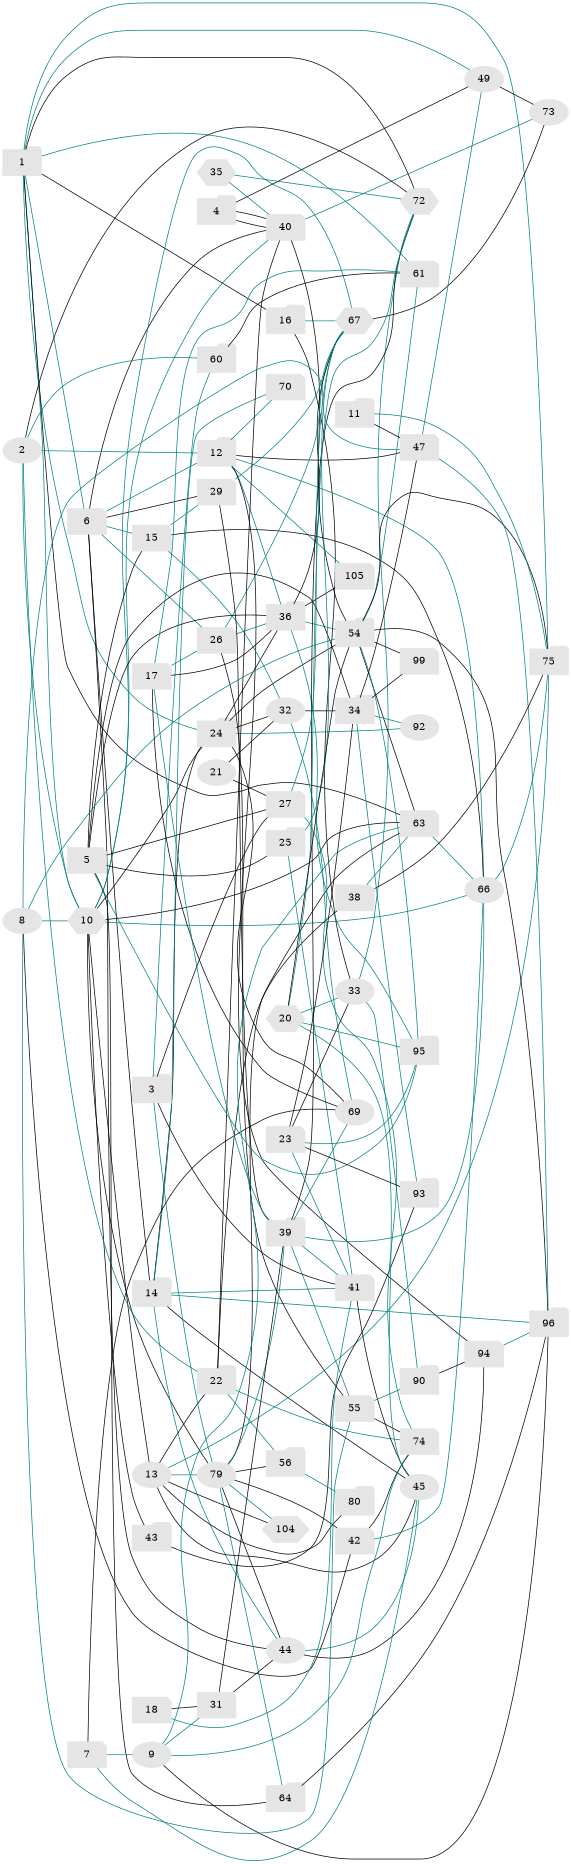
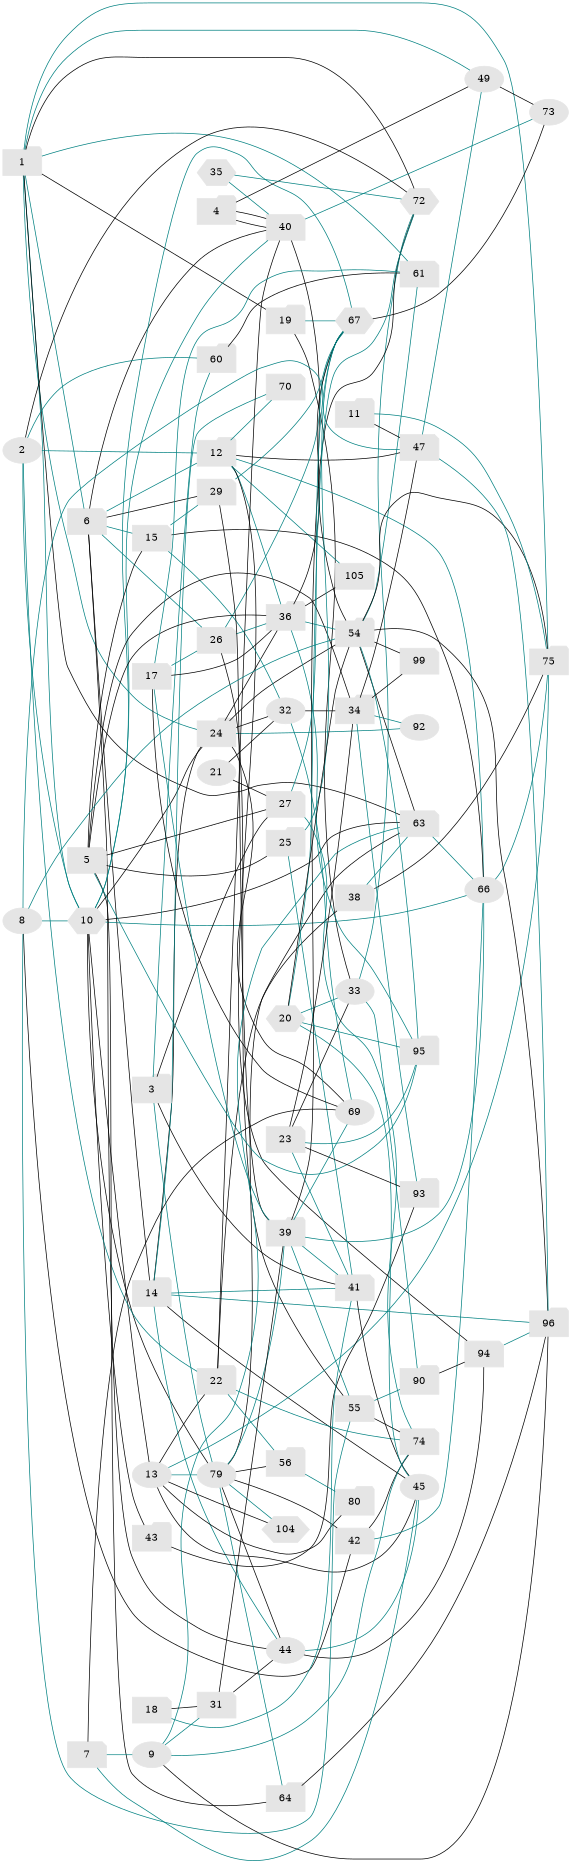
(286, 321) -> (286, 321)
